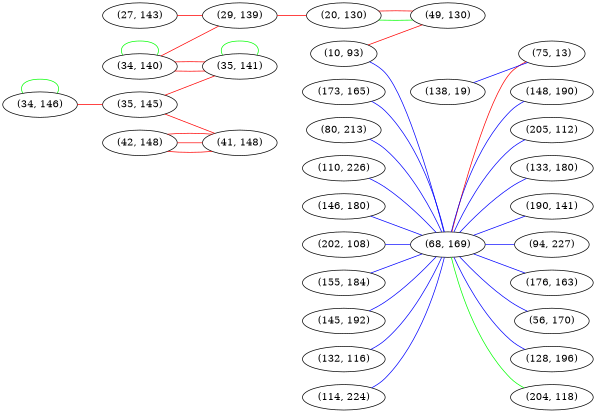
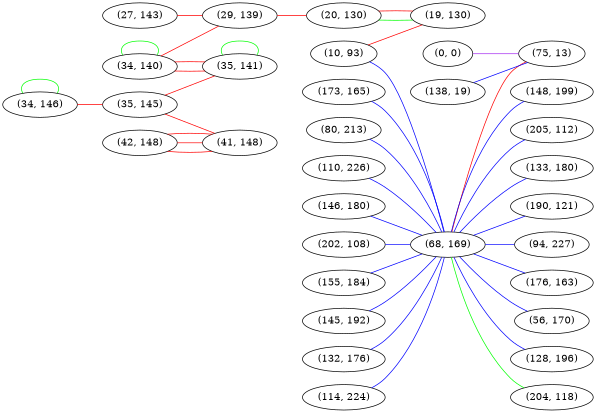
(448, 16) -> (448, 16)
none -> (448, 54)
(552, 92) -> (552, 92)
(552, 206) -> (552, 206)
(344, 359) -> (344, 359)
